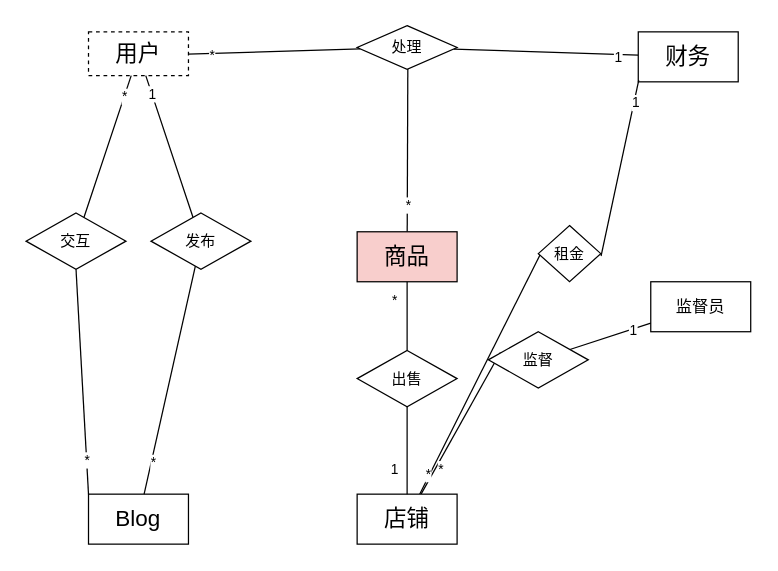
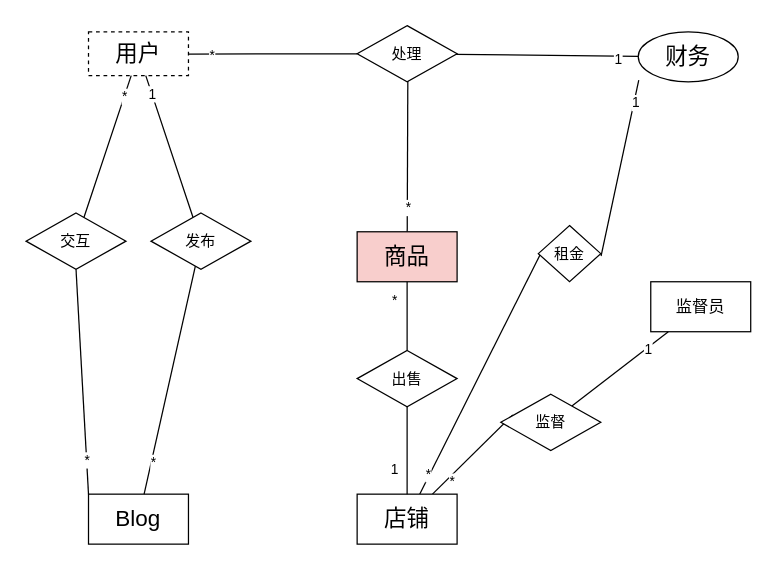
(407, 48) -> (407, 54)
(688, 57) -> (688, 57)
(538, 360) -> (551, 423)
